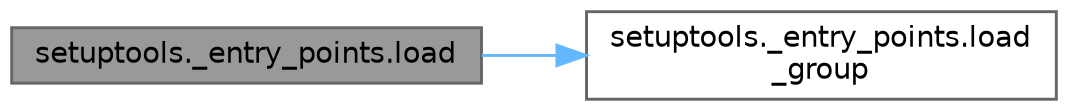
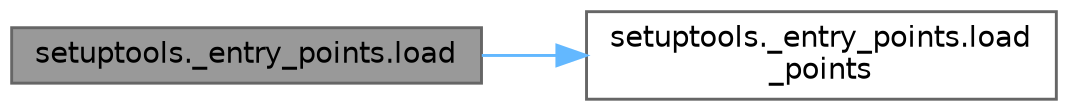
(821, 55) -> (821, 55)
